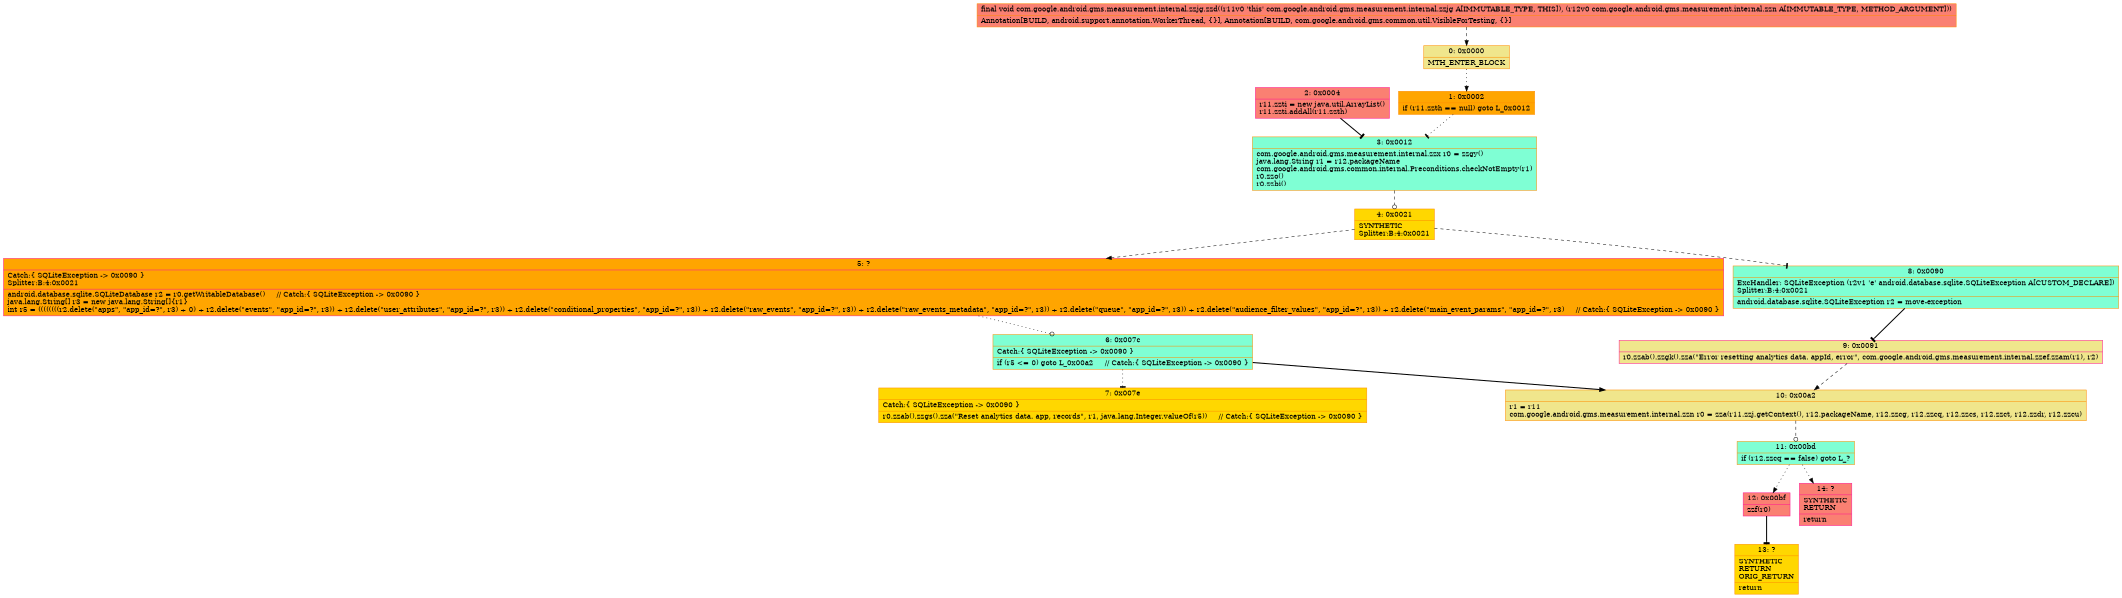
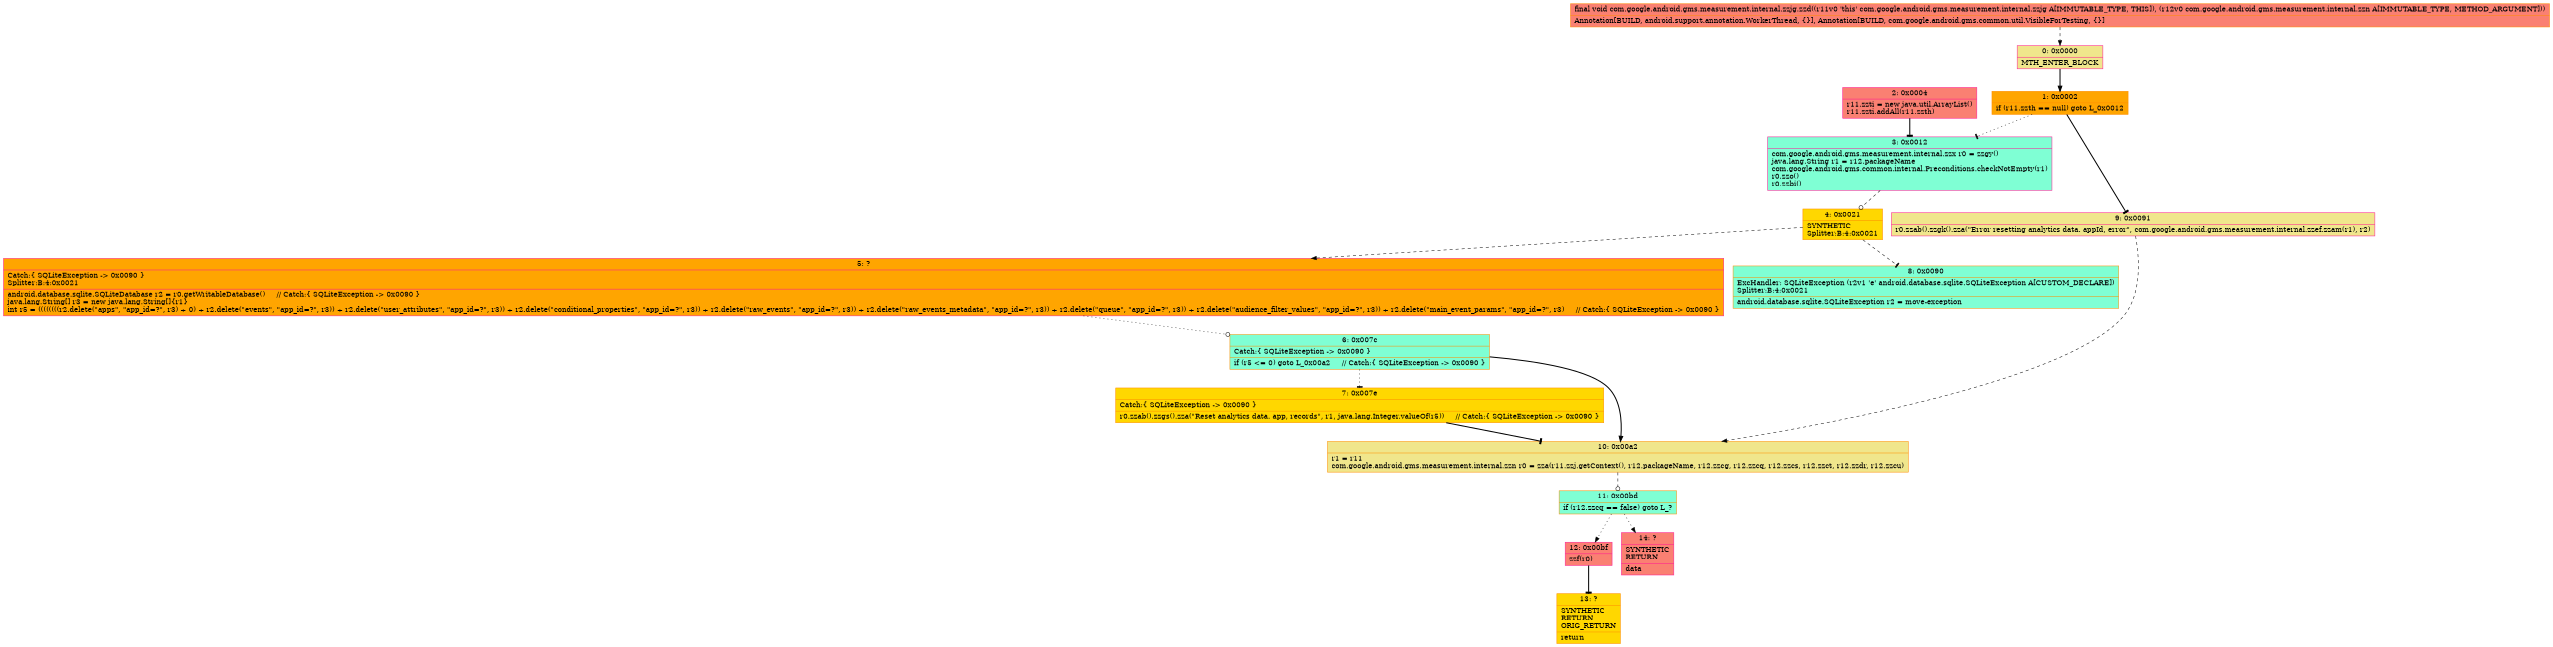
(1467, 57) -> (2060, 57)
(1467, 78) -> (2060, 78)
(1395, 164) -> (1910, 164)
(1889, 323) -> (2096, 163)
none -> (1493, 432)
(1815, 520) -> (1634, 569)
